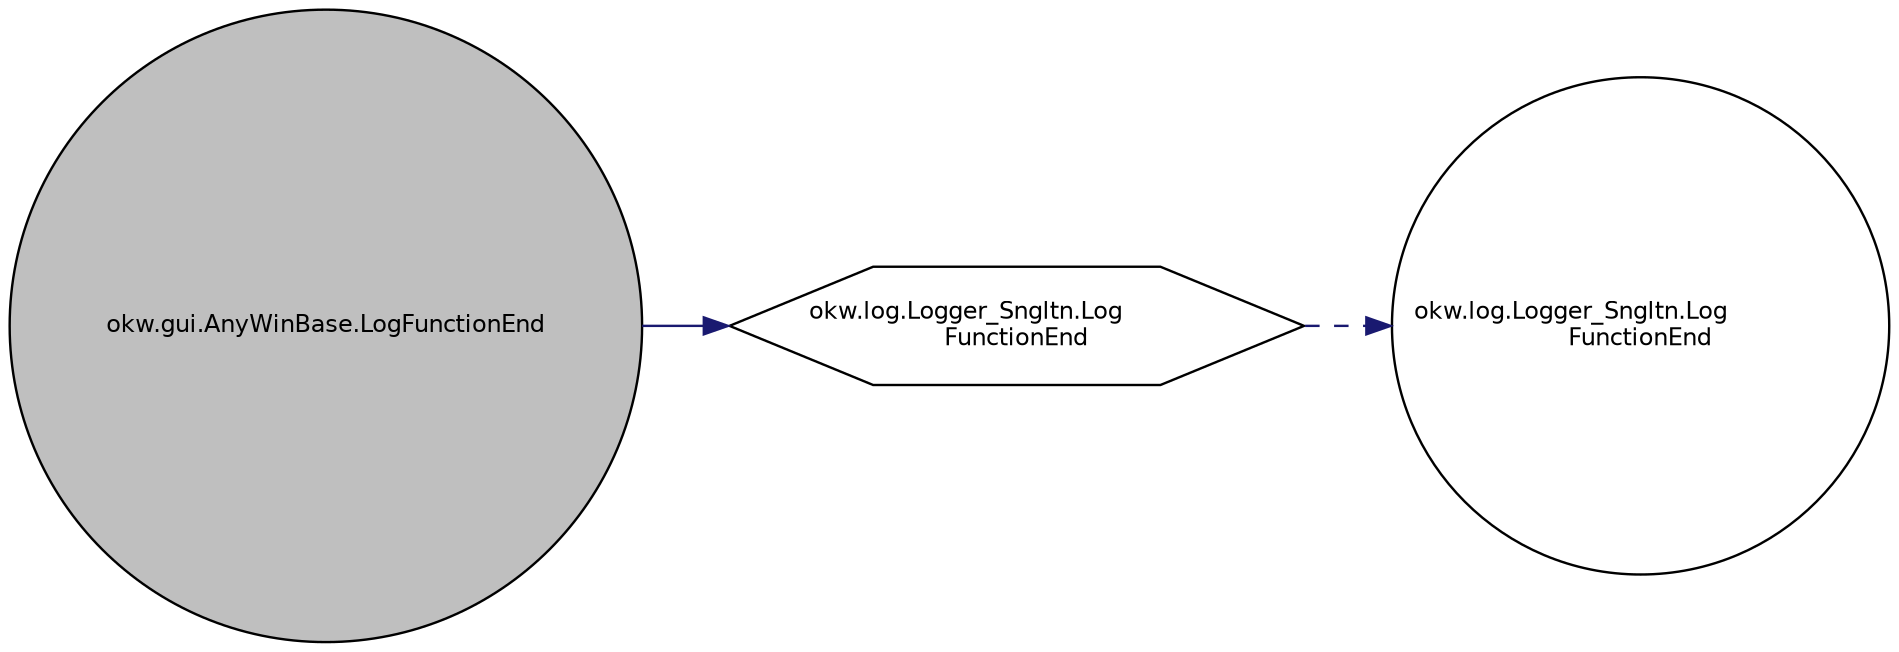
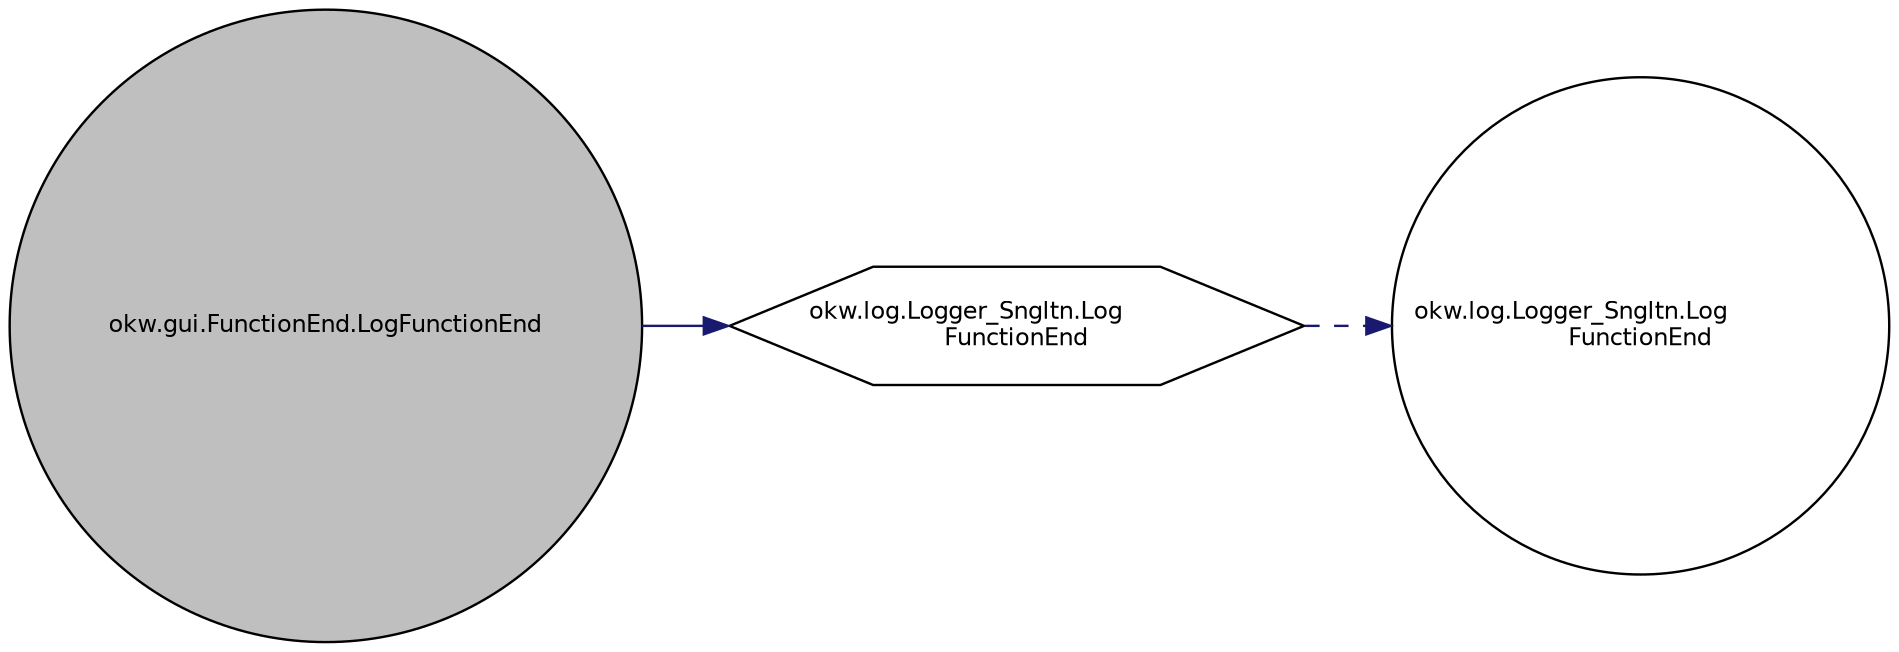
(326, 326) -> (326, 326)
